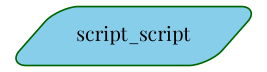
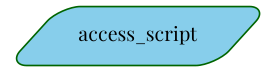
(134, 36) -> (138, 36)
